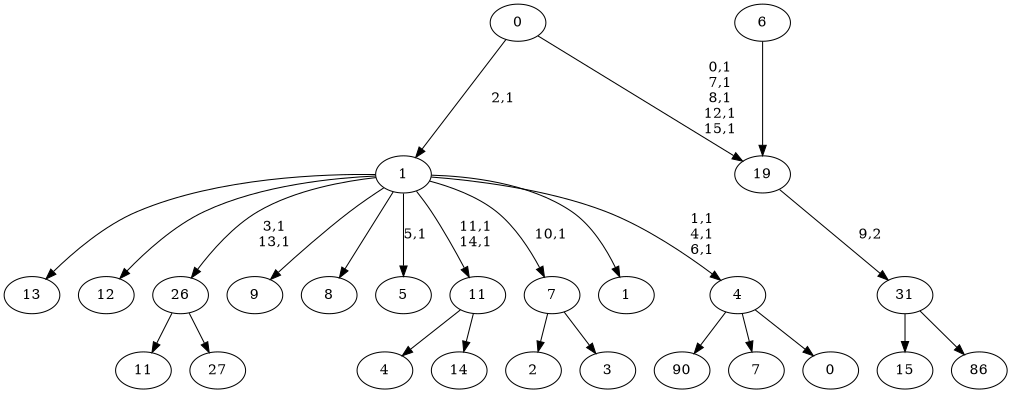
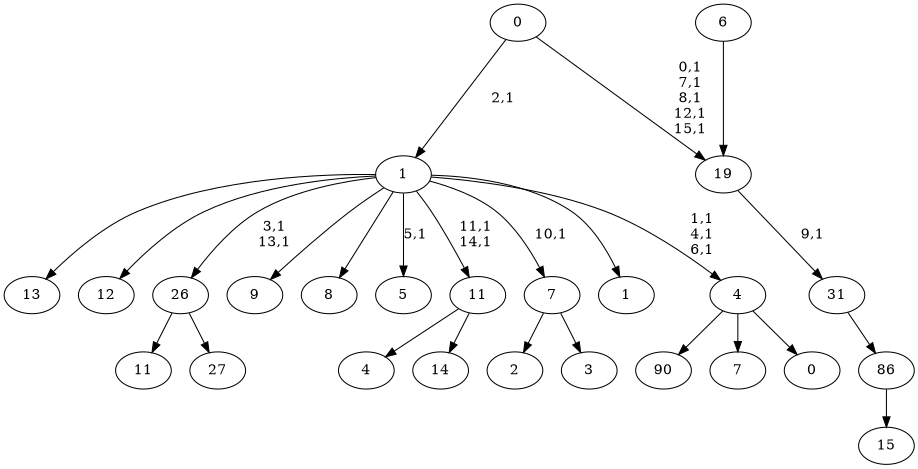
(870, 235) -> (813, 235)
(905, 328) -> (886, 403)
